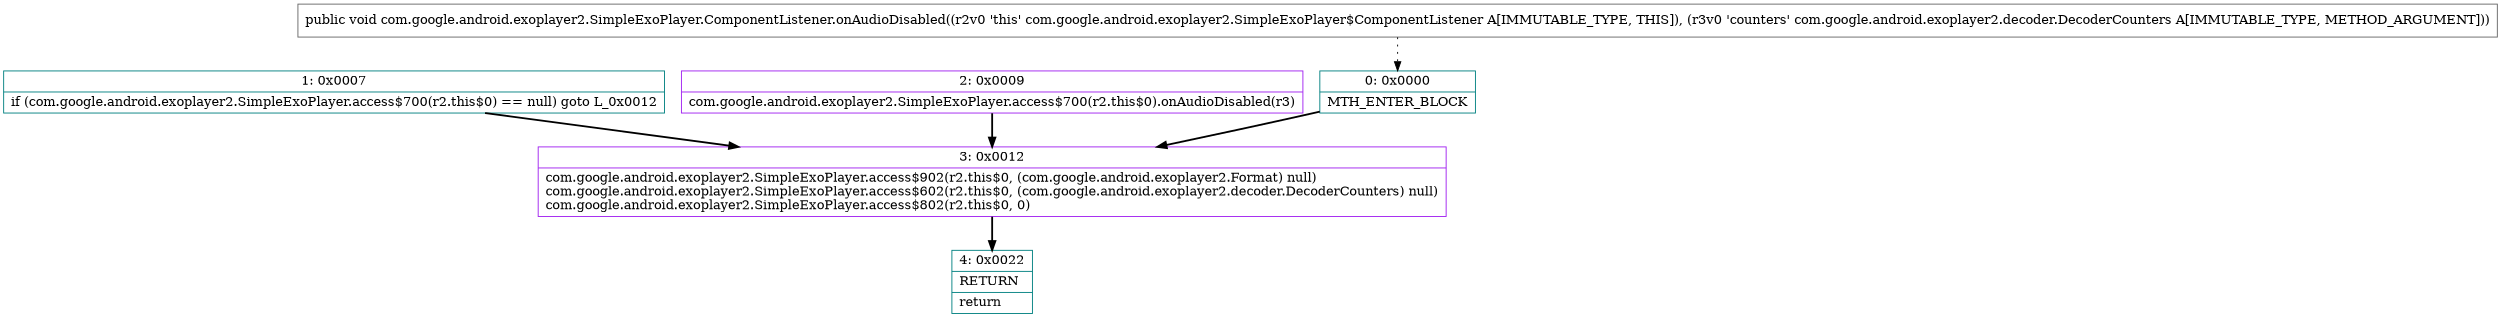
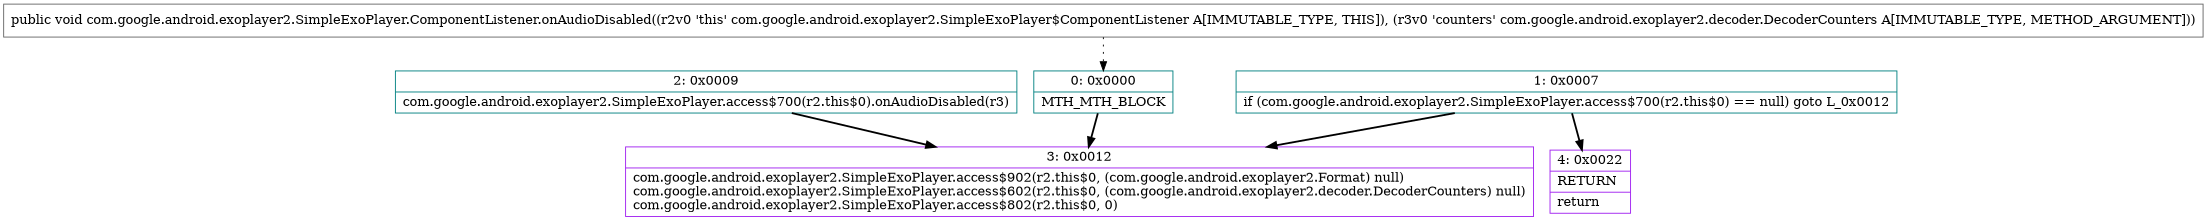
(992, 92) -> (706, 92)
(1398, 102) -> (1103, 102)
(992, 229) -> (1576, 127)
(992, 282) -> (1590, 182)
